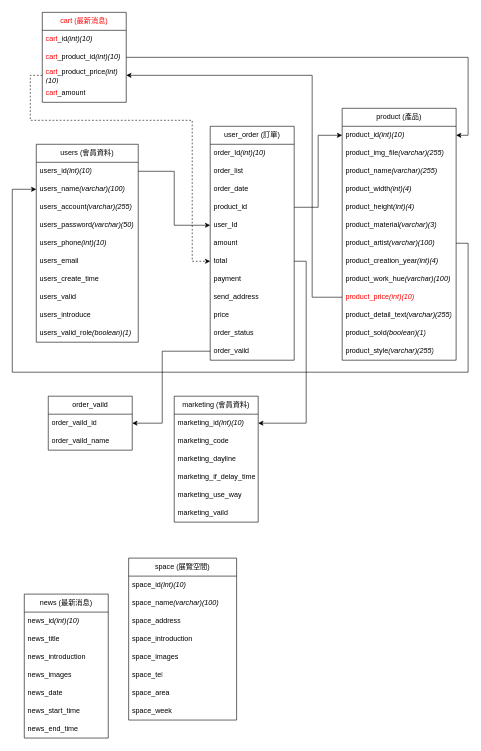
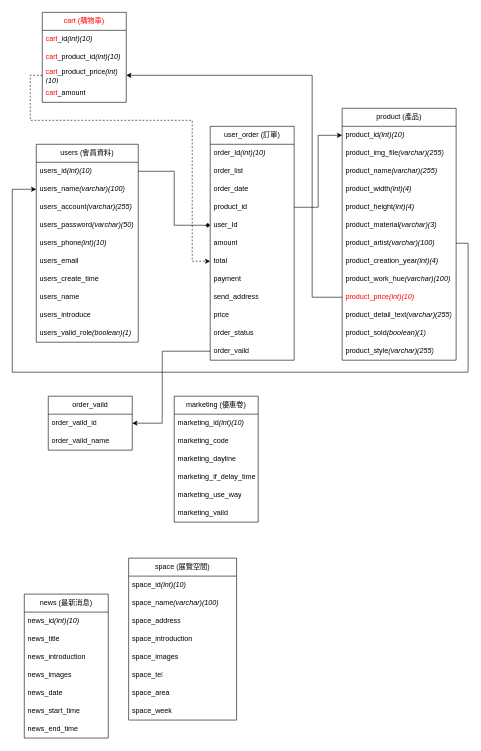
(84, 21) -> (84, 21)
(465, 135) -> none
(204, 225) -> (204, 225)
(305, 261) -> none
(60, 297) -> (60, 297)
(216, 405) -> (216, 405)
